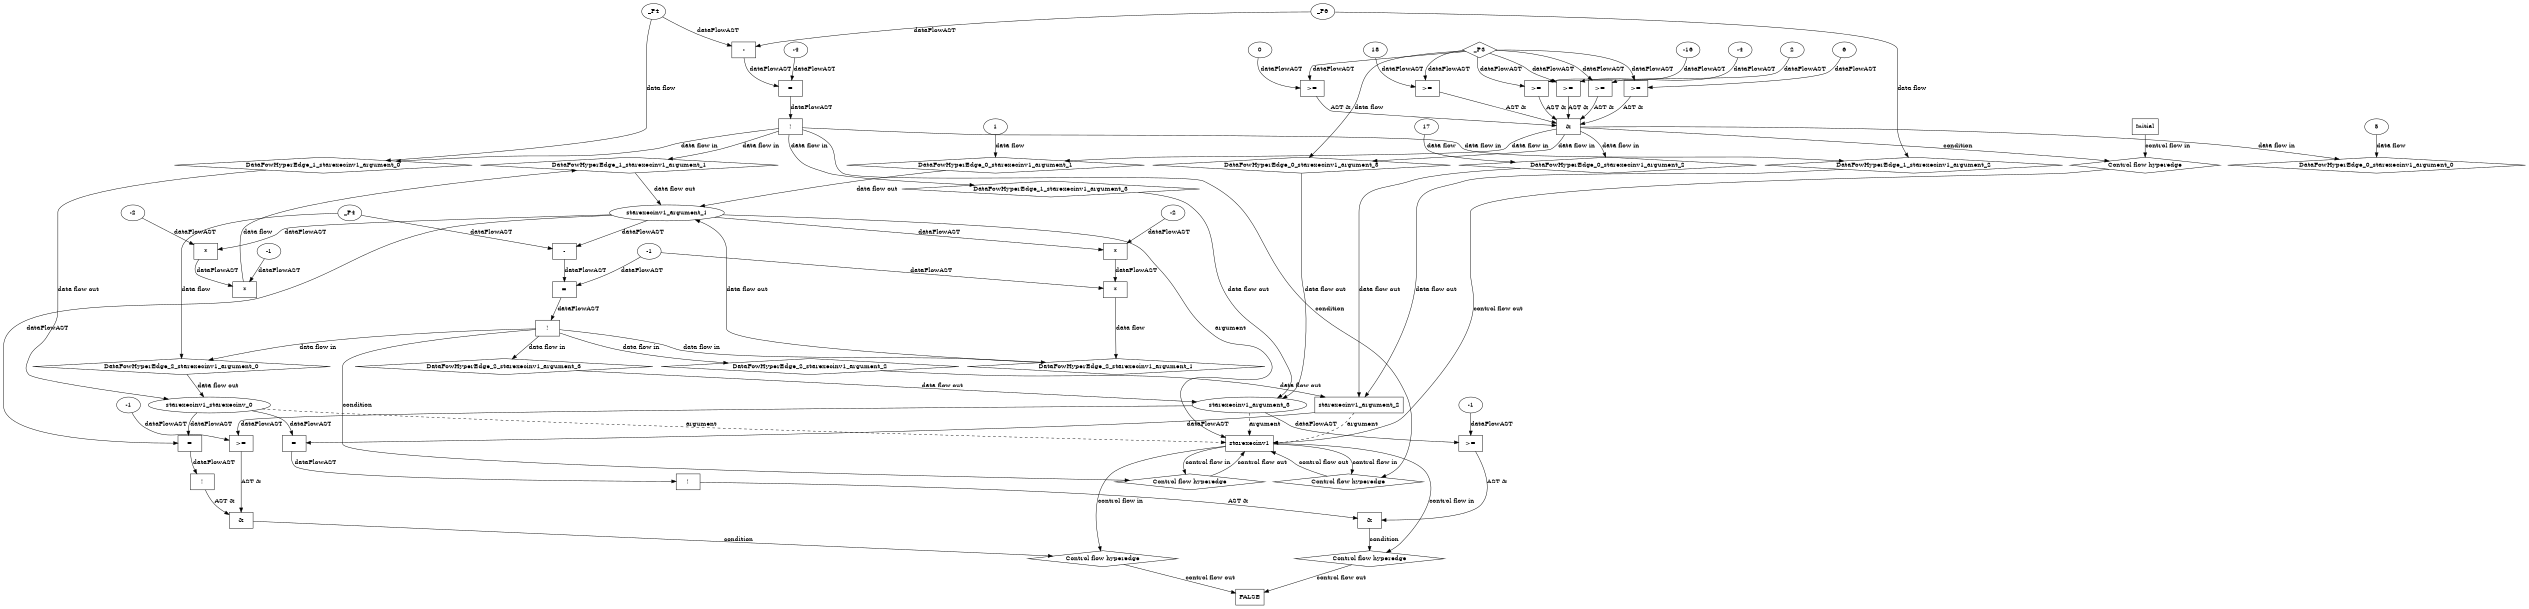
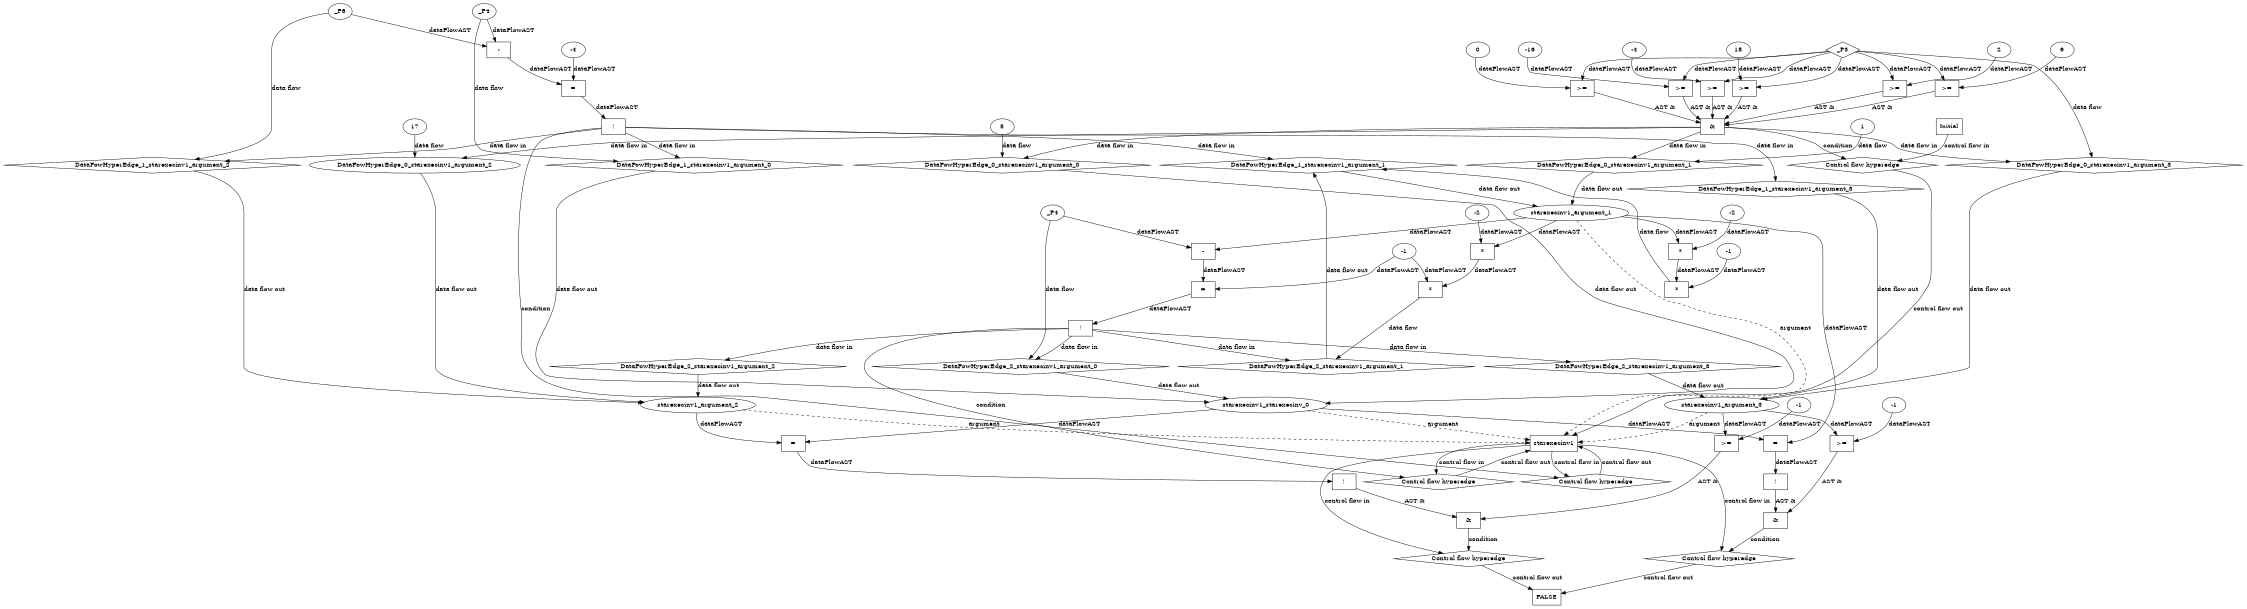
(1608, 165) -> (415, 165)
(1109, 238) -> (1801, 361)
none -> (1650, 315)
(823, 347) -> (1326, 267)
(1359, 405) -> (698, 405)
